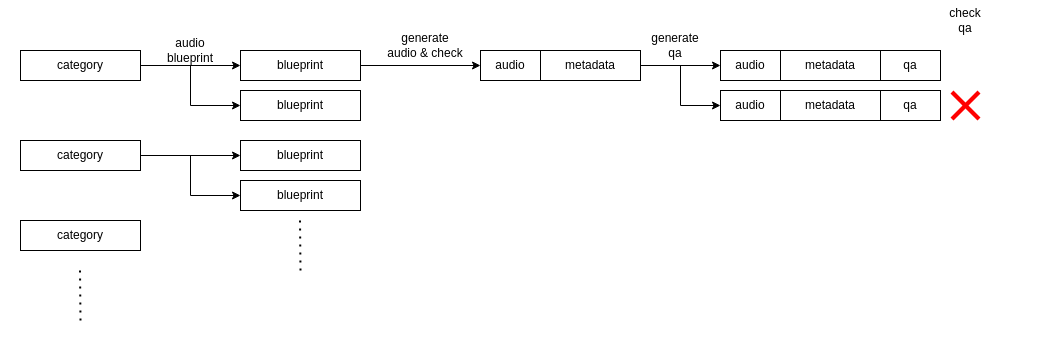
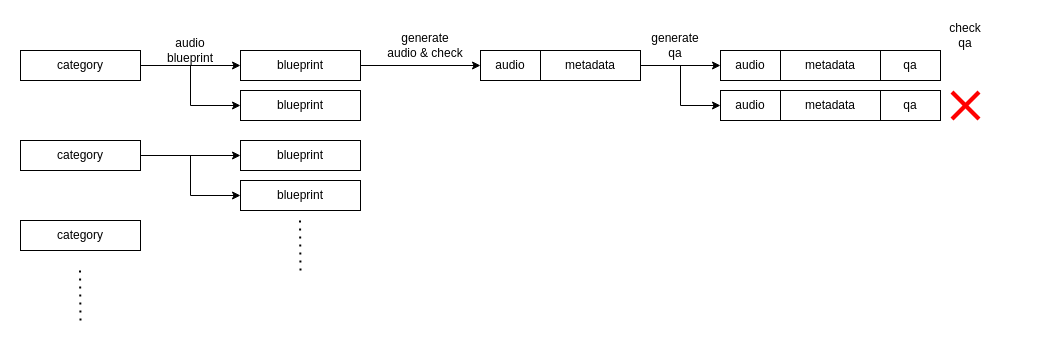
(966, 21) -> (966, 36)
